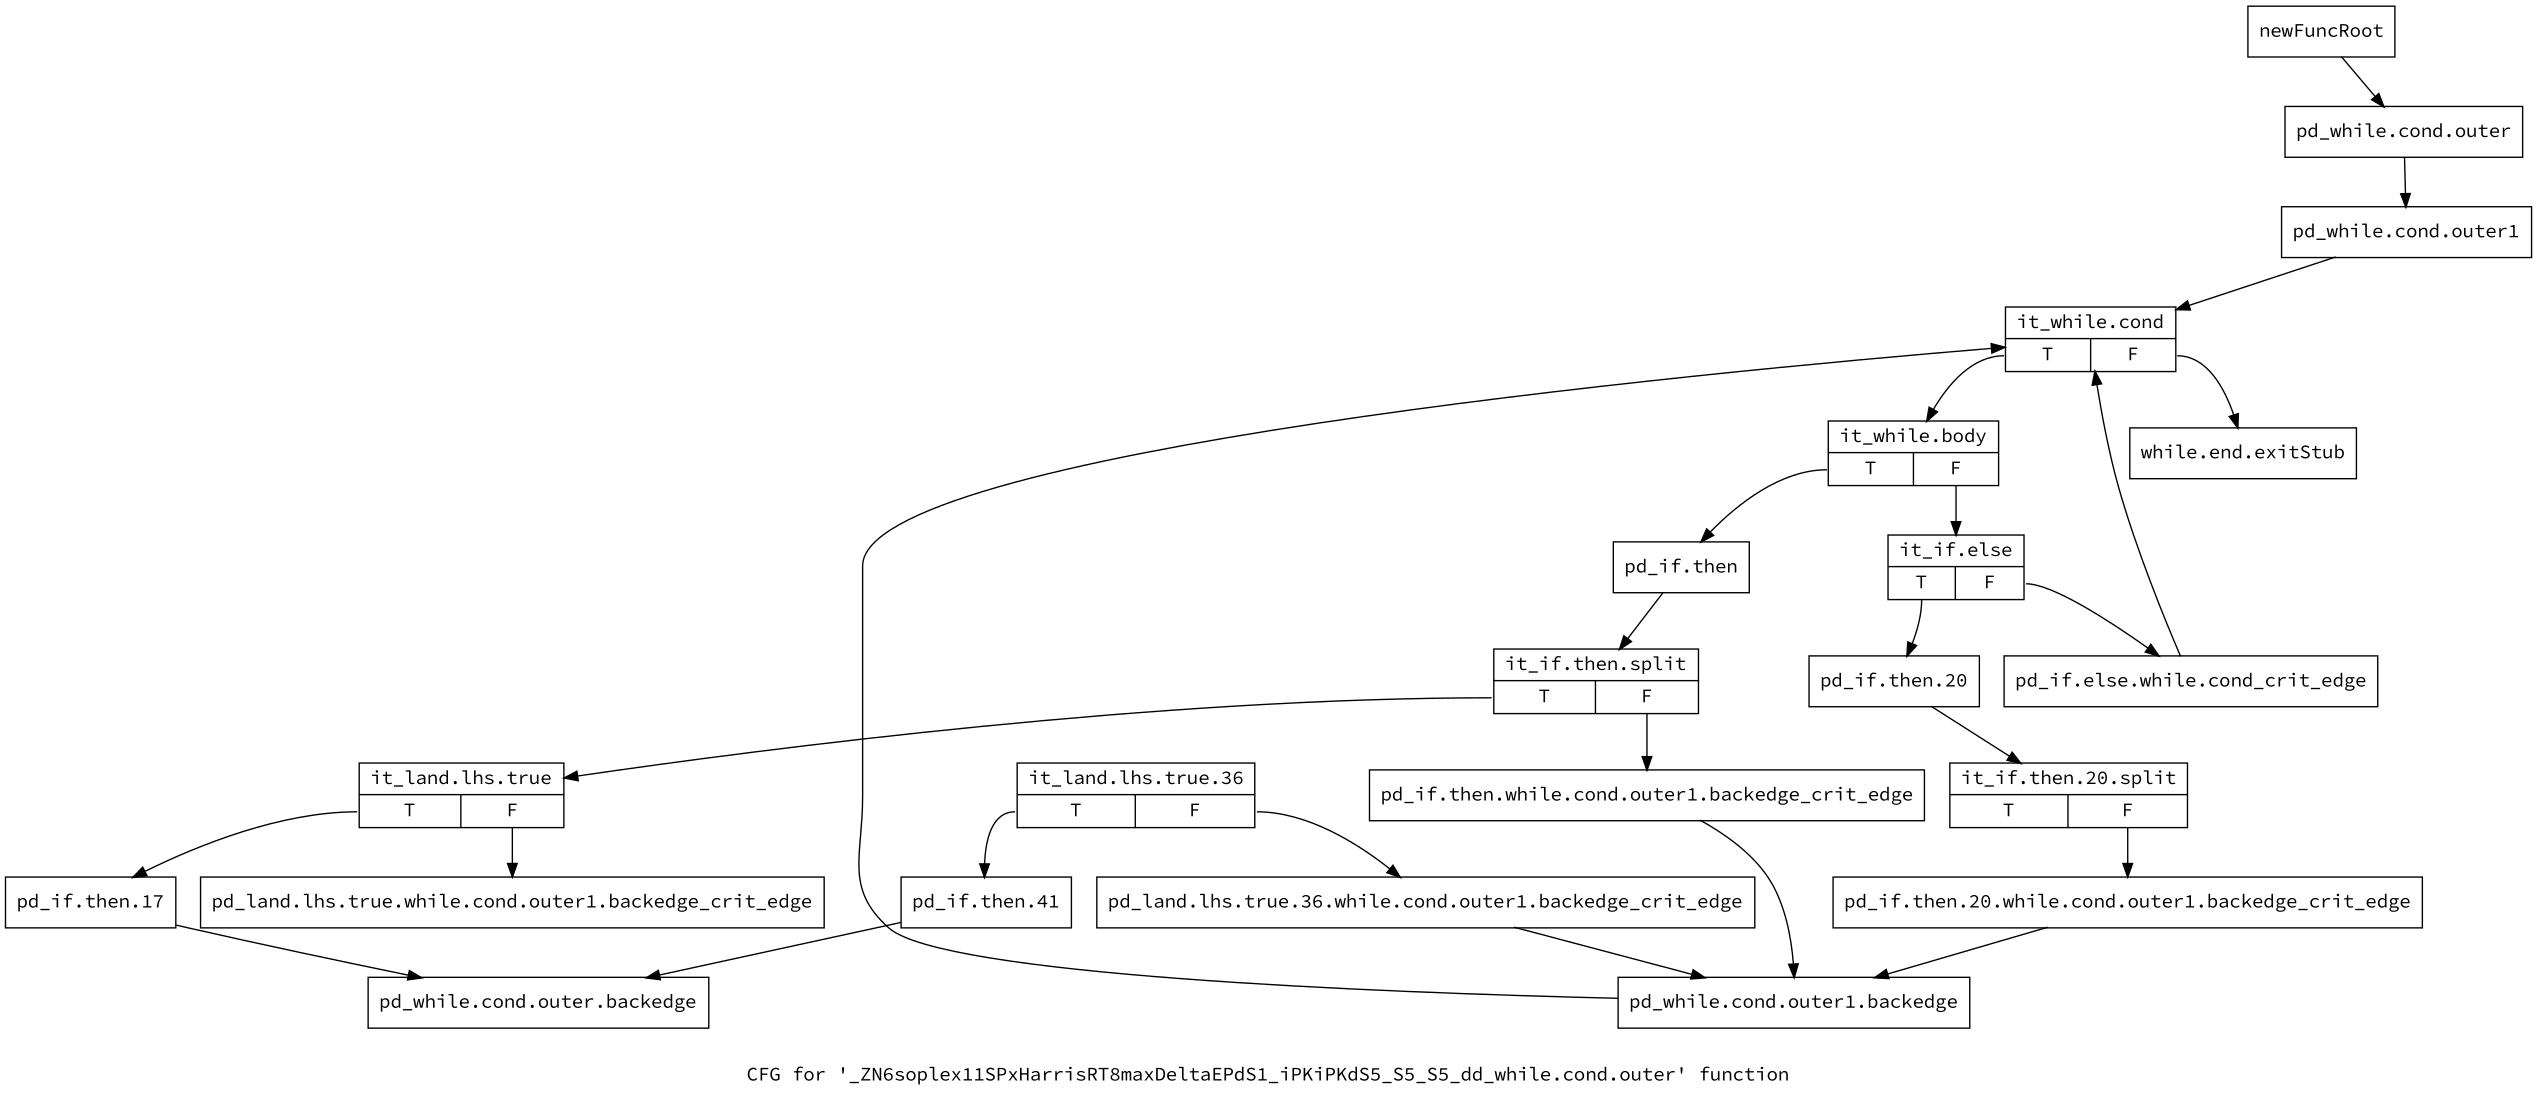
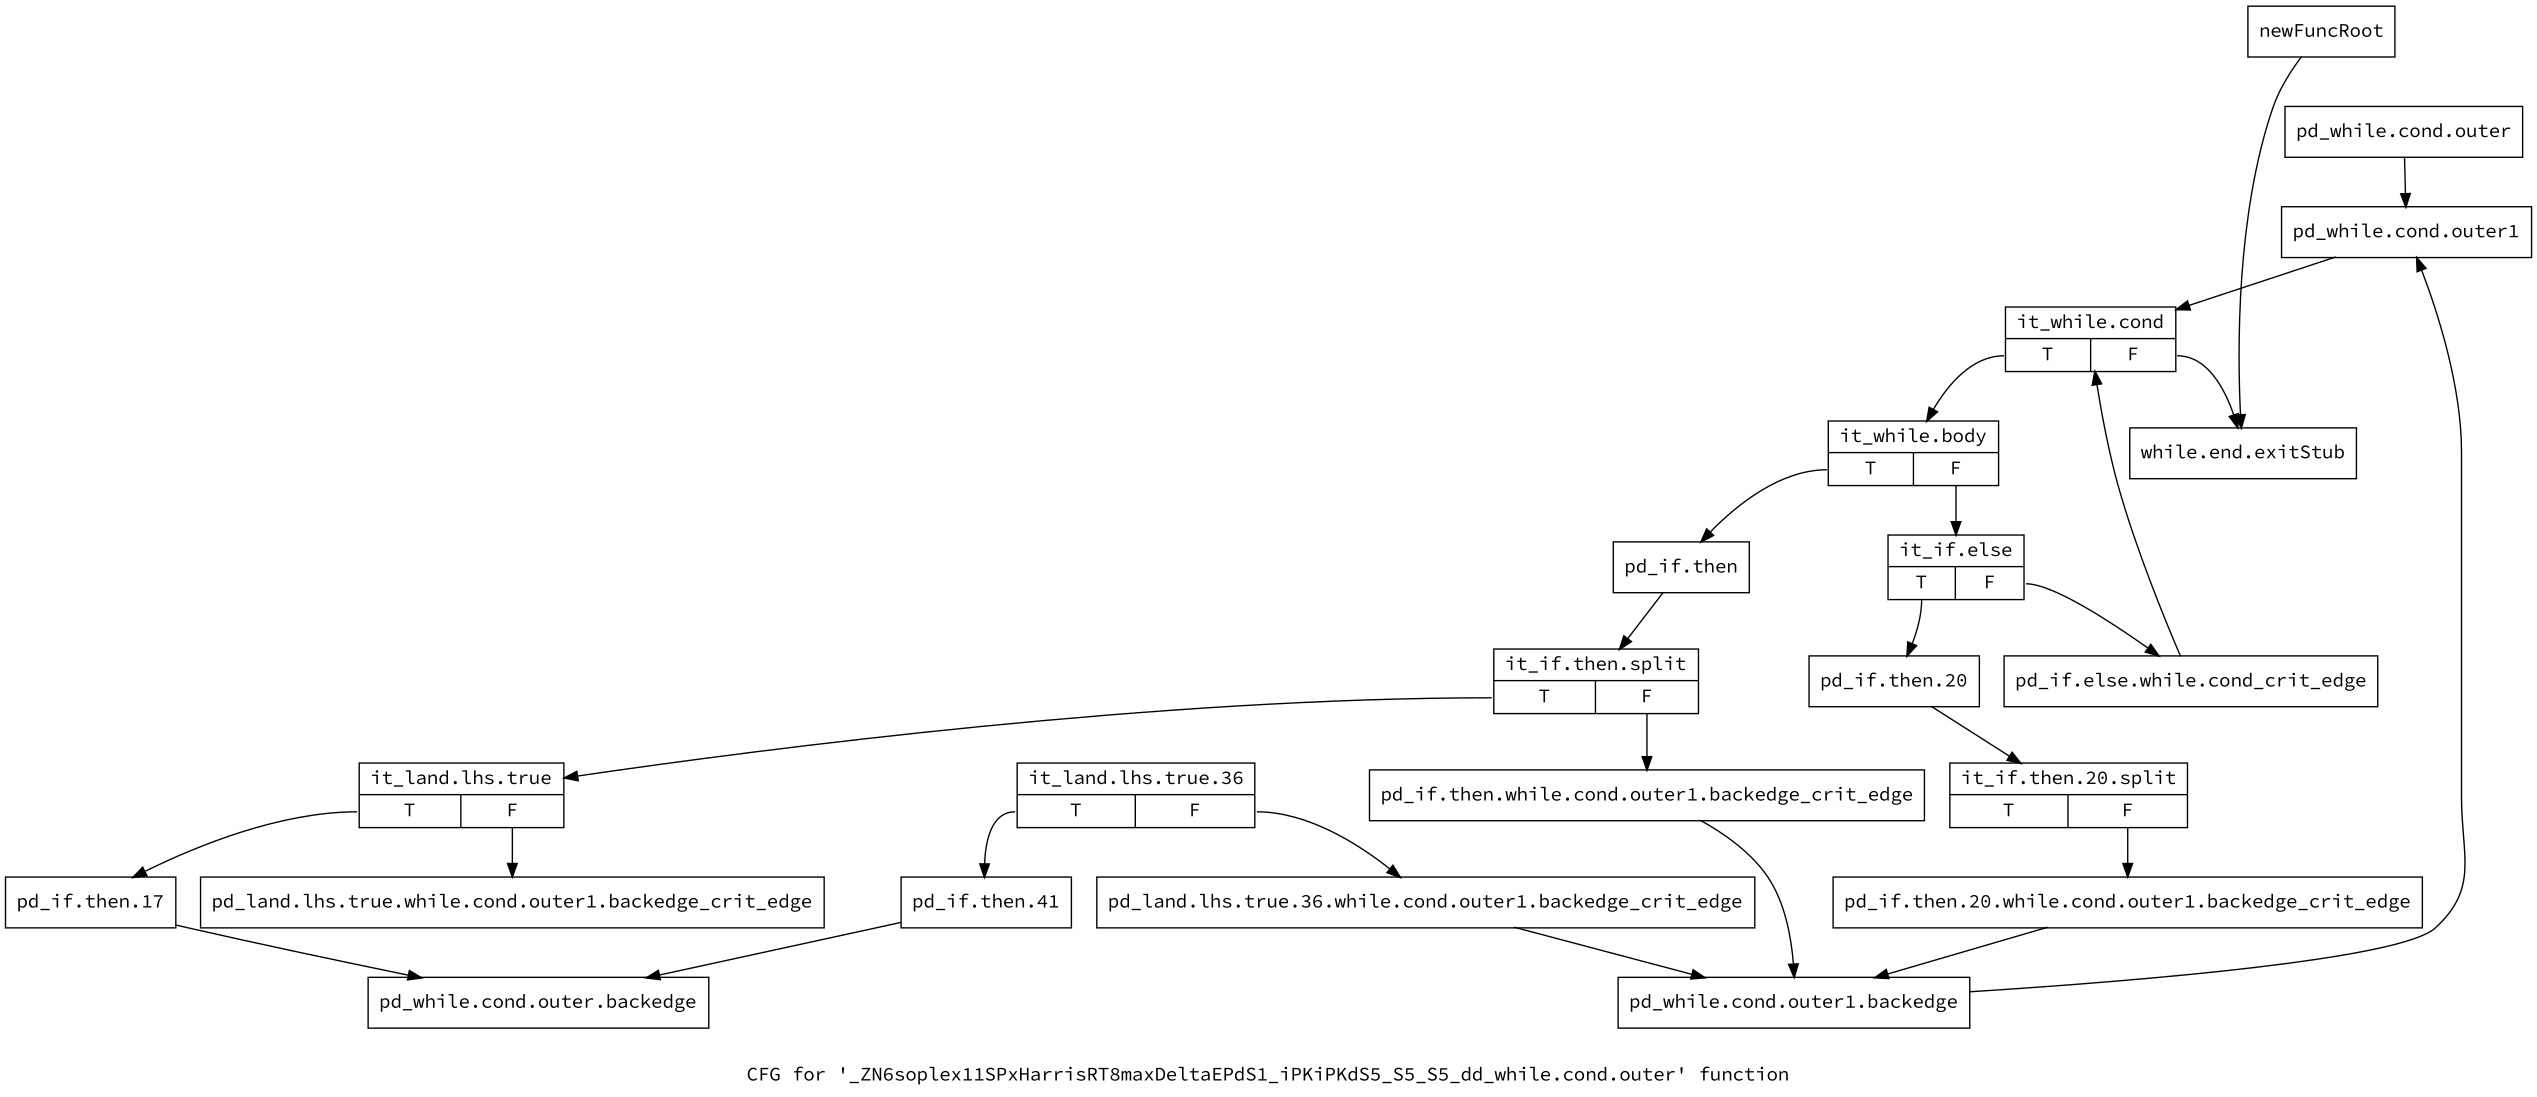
(2358, 77) -> (2246, 230)
(882, 544) -> (2464, 837)
